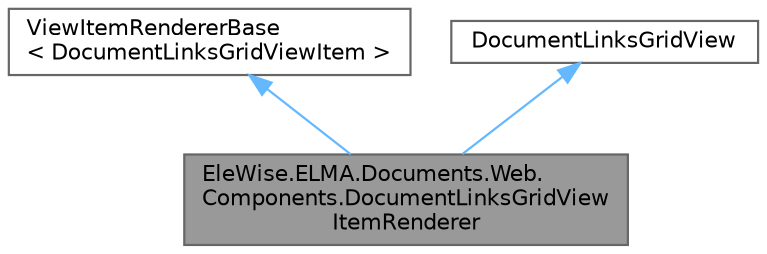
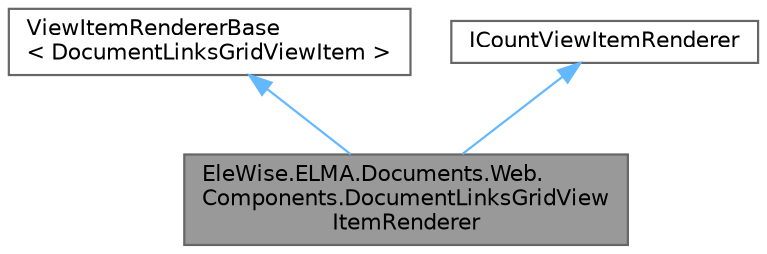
(605, 42) -> (605, 42)
